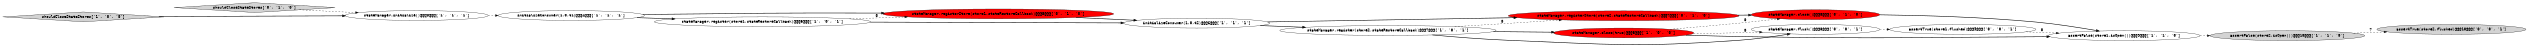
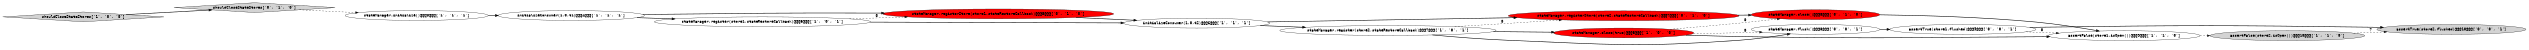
(251, 16) -> (168, 12)
(492, 16) -> (492, 16)
none -> (2205, 26)
(1883, 29) -> (1883, 29)
